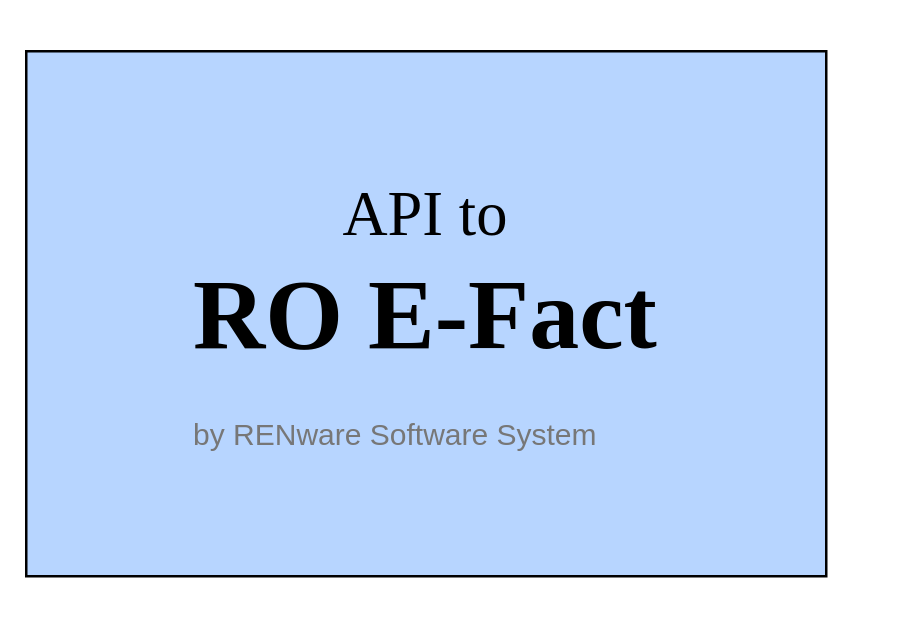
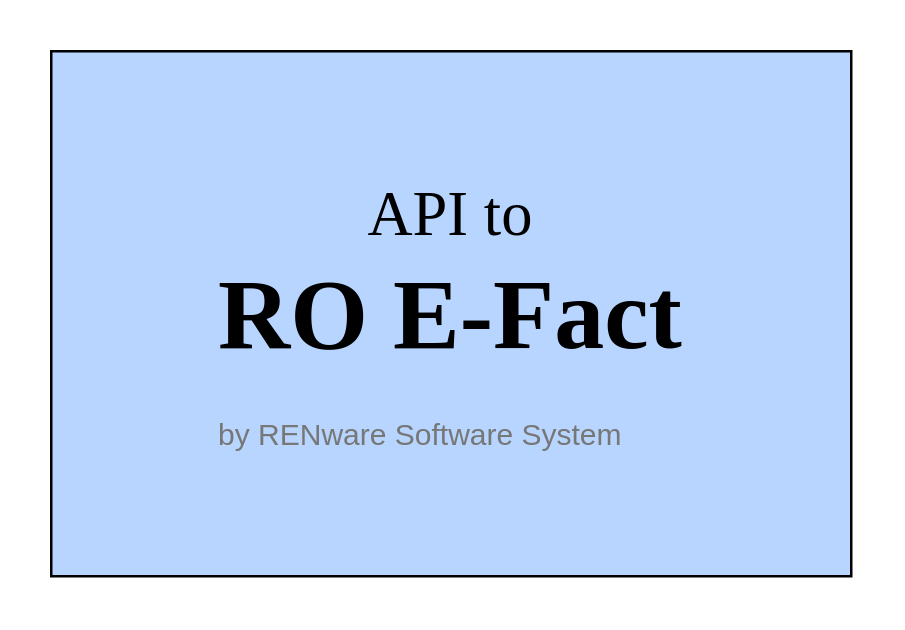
(426, 314) -> (451, 314)
